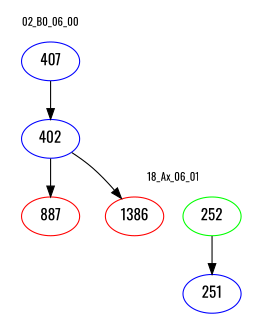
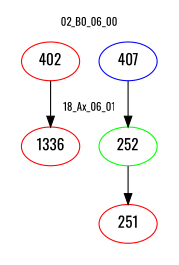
(51, 95) -> (128, 105)
(51, 139) -> (51, 61)
(51, 216) -> none
(135, 216) -> (51, 146)
(212, 294) -> (128, 224)
